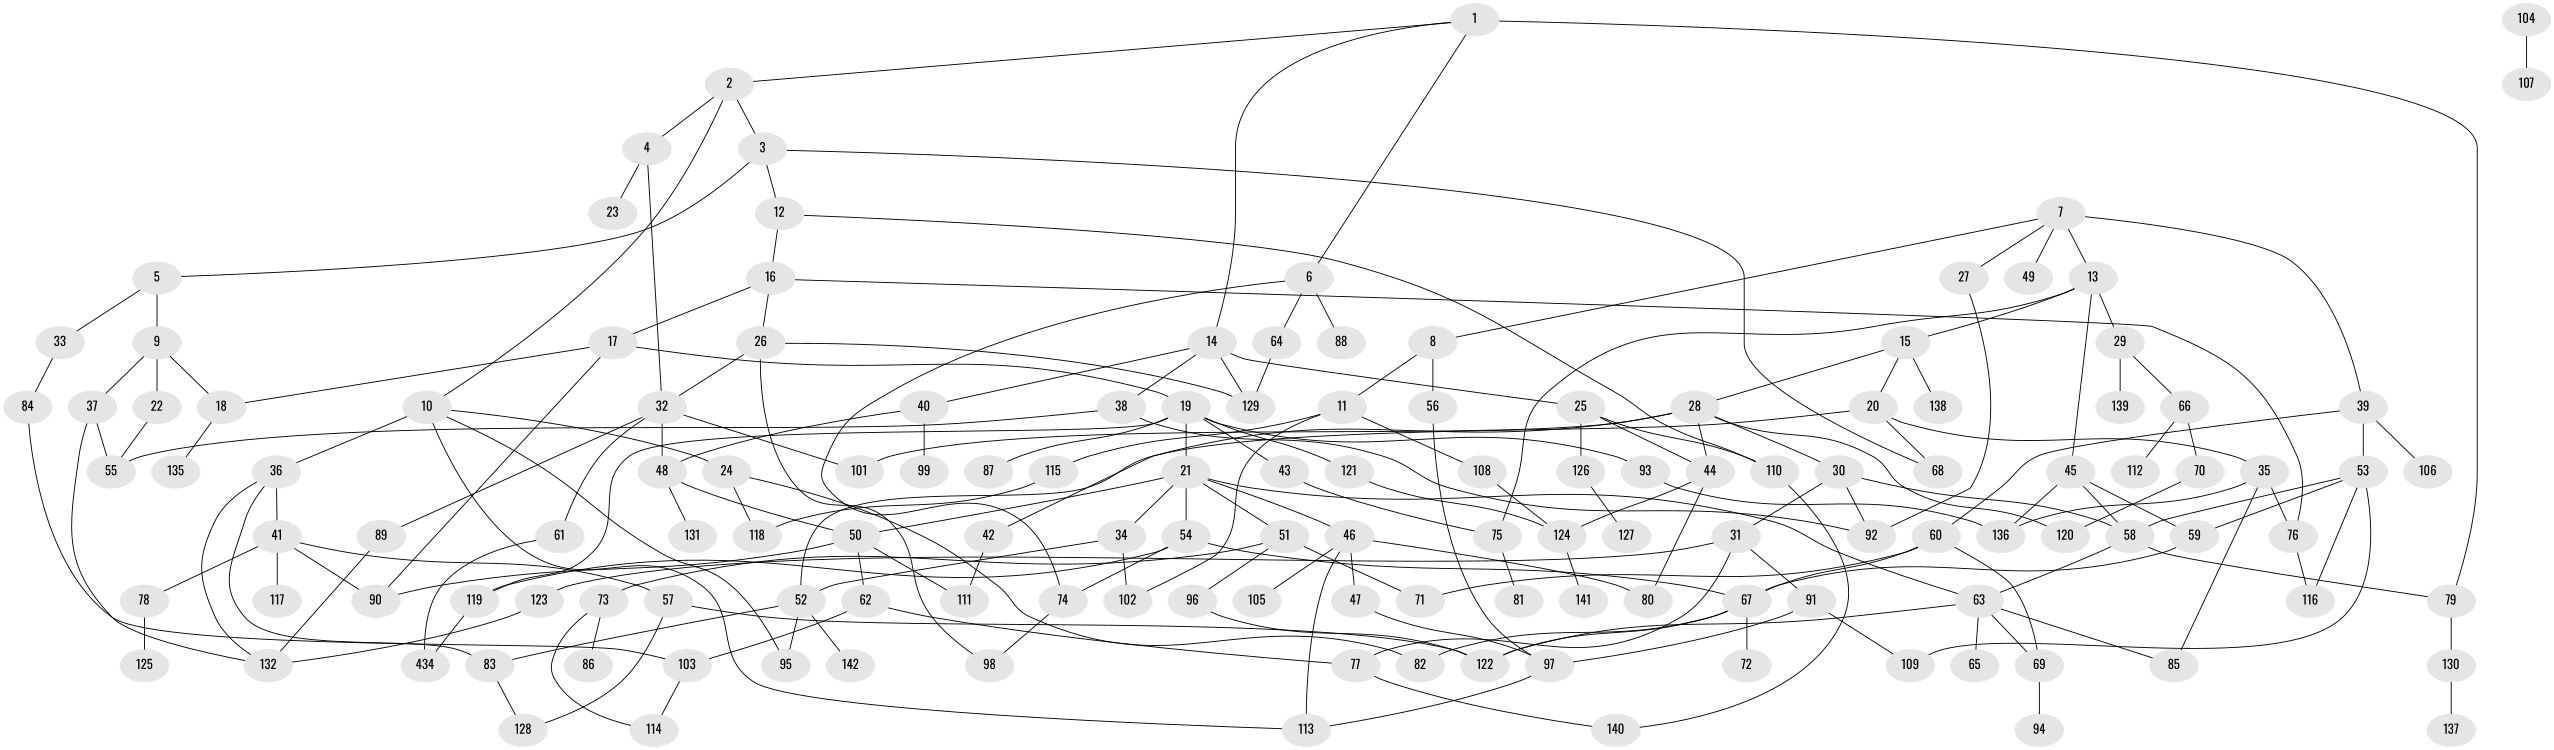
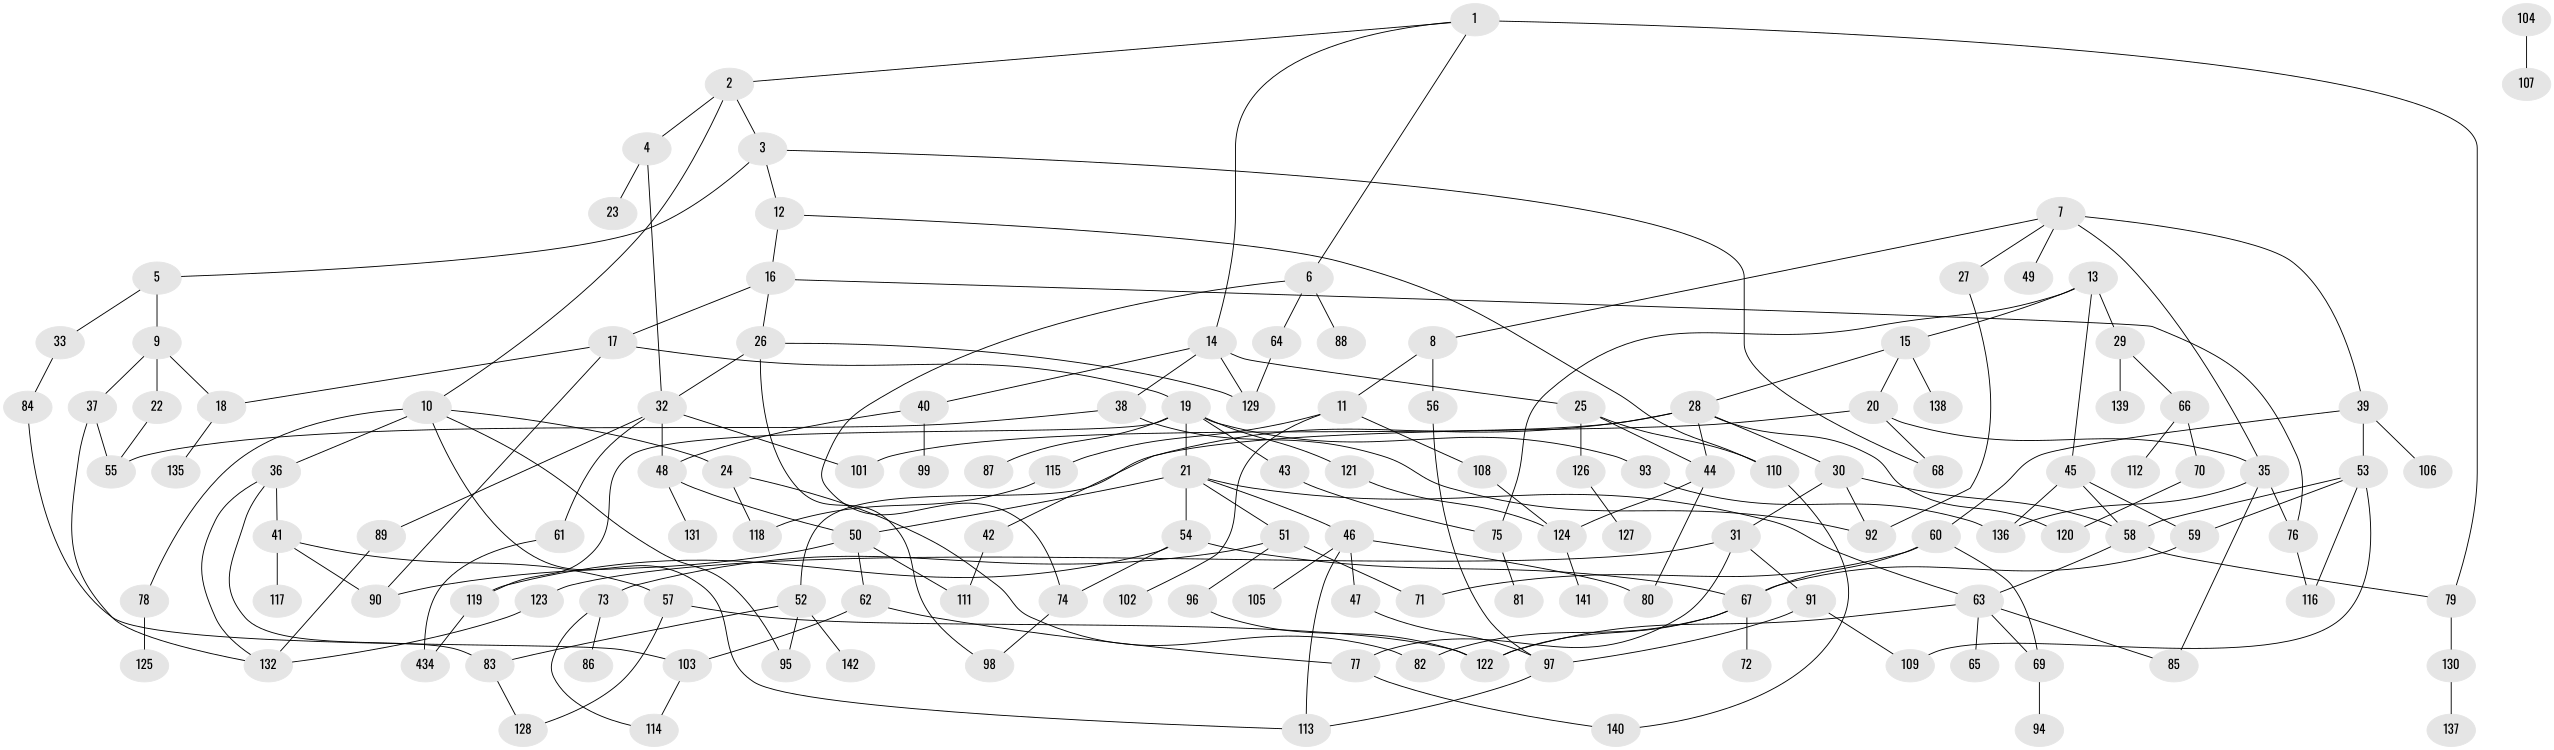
(2077, 246) -> (2181, 330)
(1122, 537) -> none
(211, 569) -> (246, 454)
